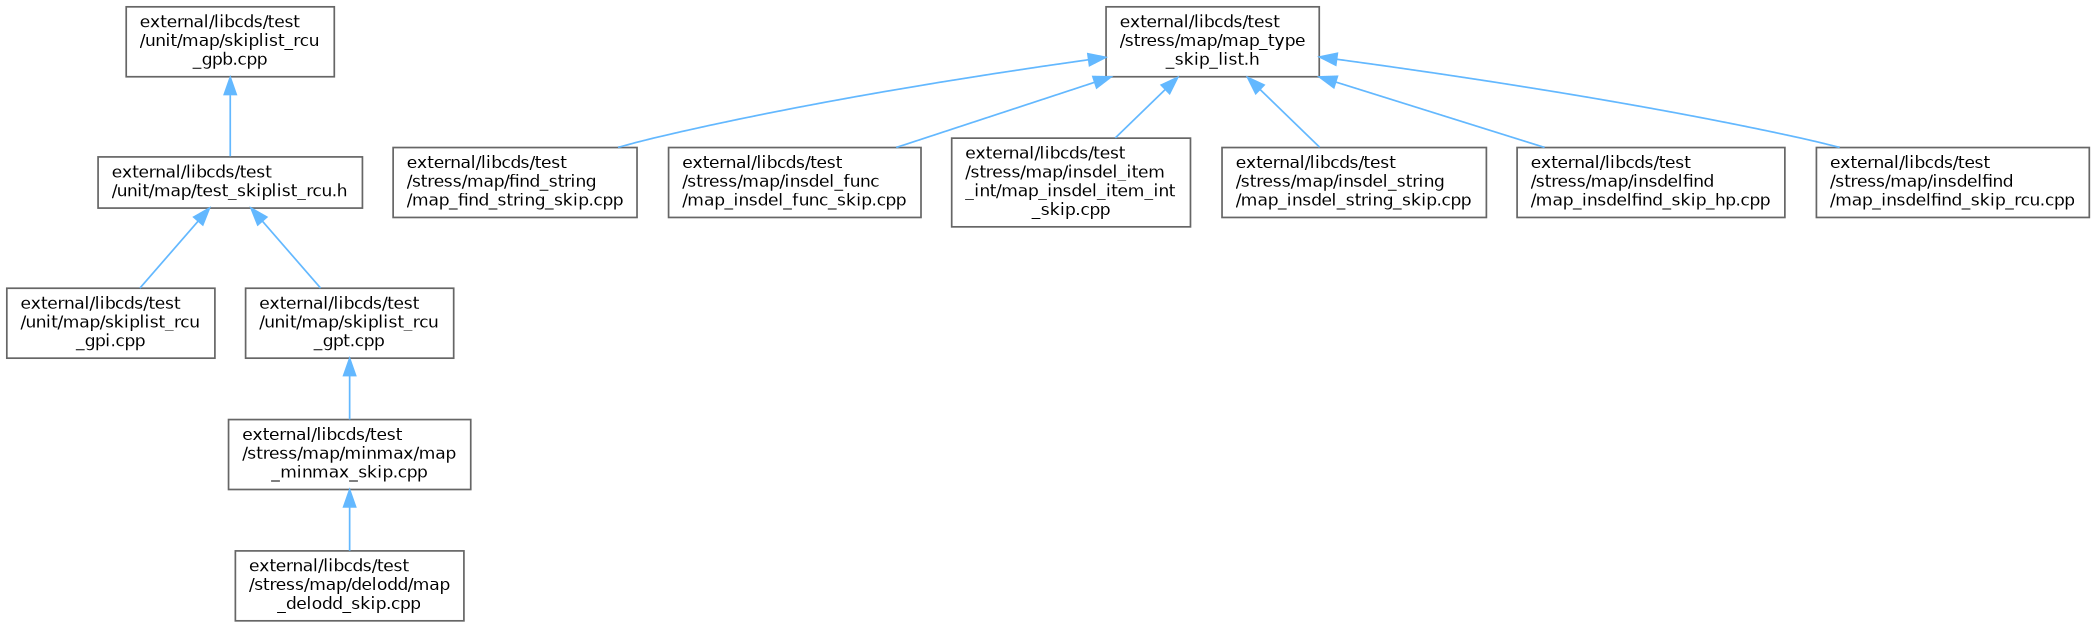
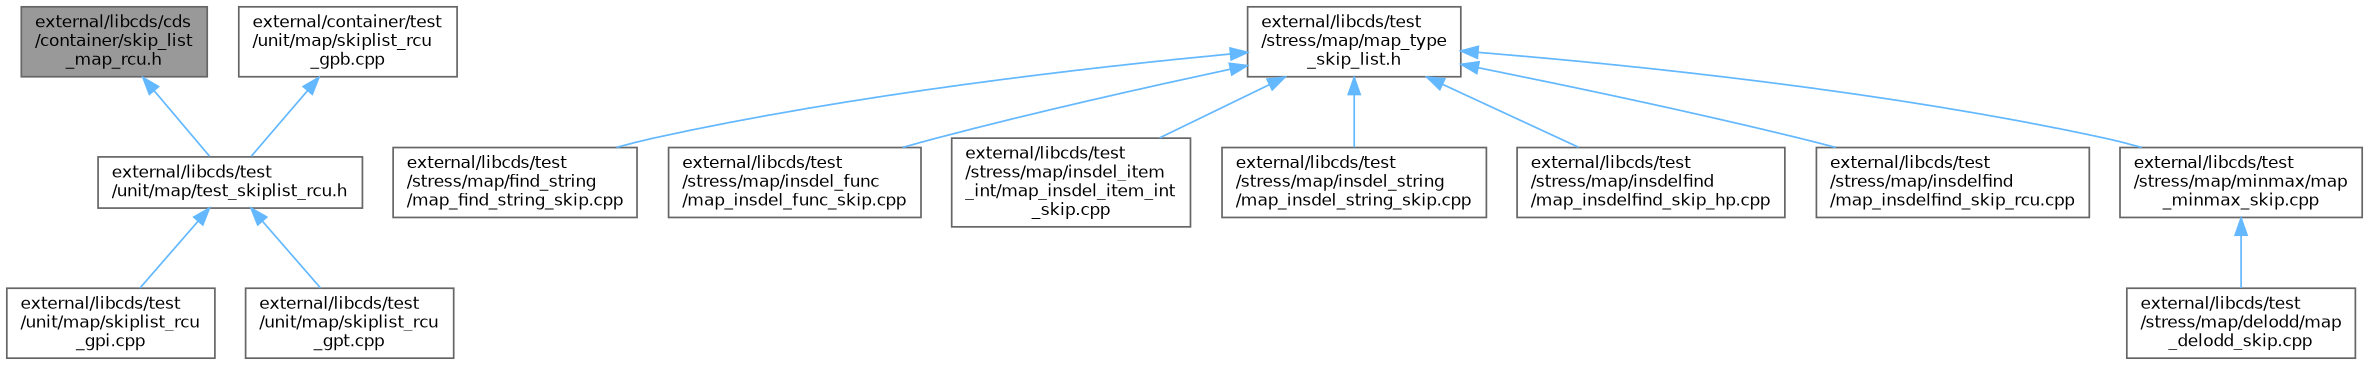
none -> (114, 42)
(230, 42) -> (348, 42)
(350, 398) -> (1812, 88)
